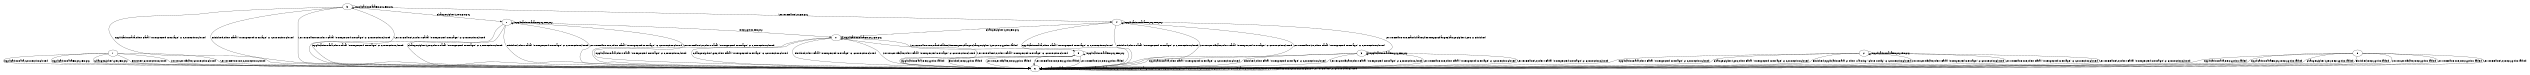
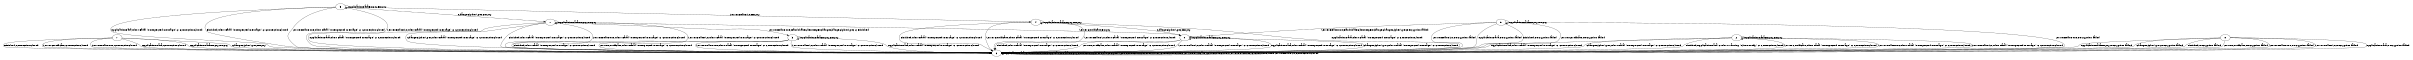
(1272, 26) -> (671, 27)
(751, 30) -> (1095, 30)
(956, 49) -> (1344, 28)
